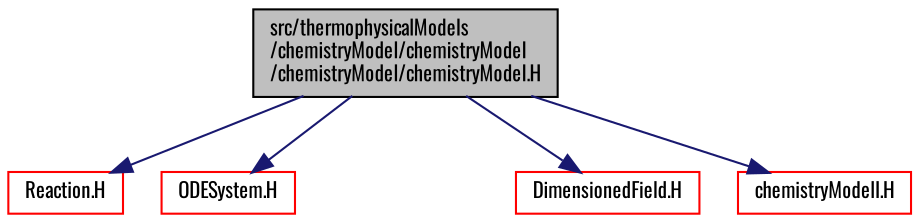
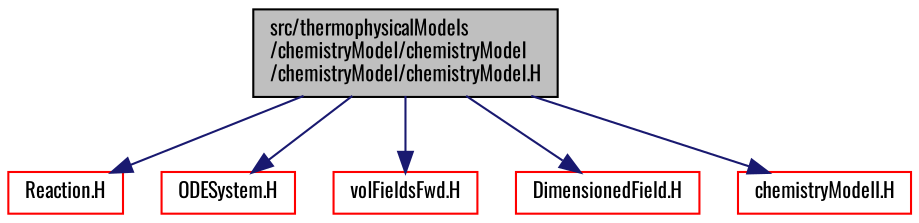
none -> (405, 193)
